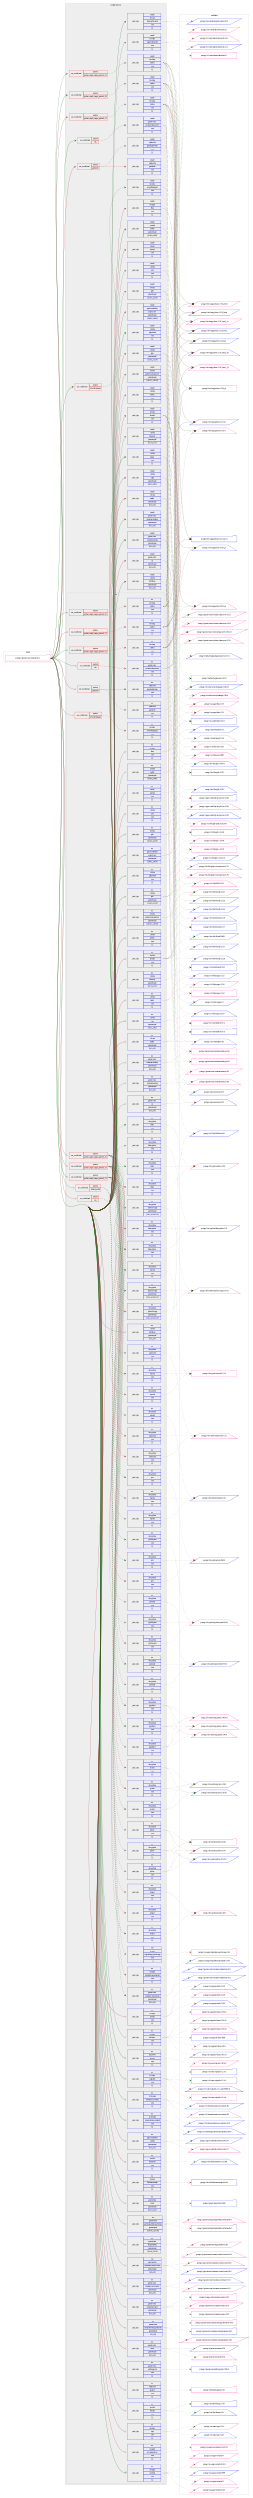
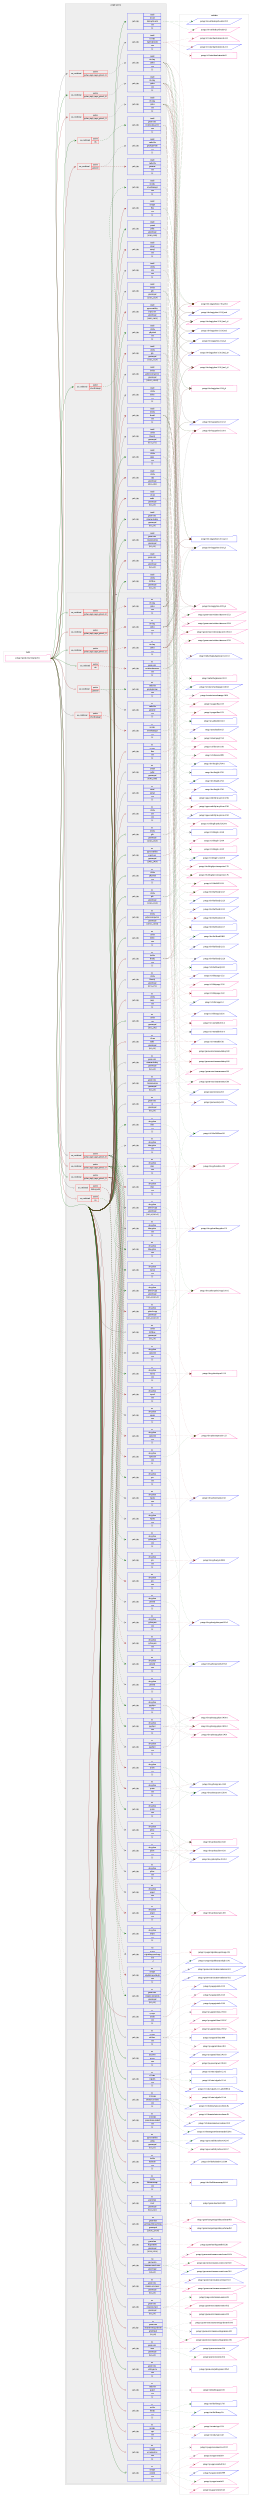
none -> (214, 781)
(214, 867) -> (214, 867)
(214, 1623) -> (214, 1623)
